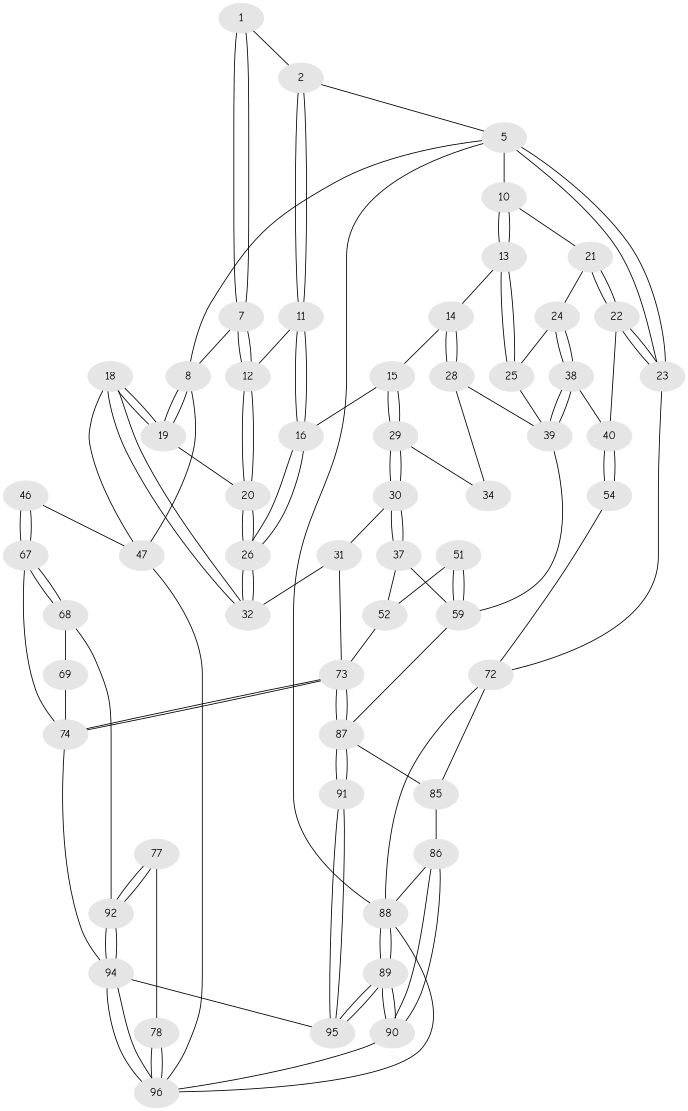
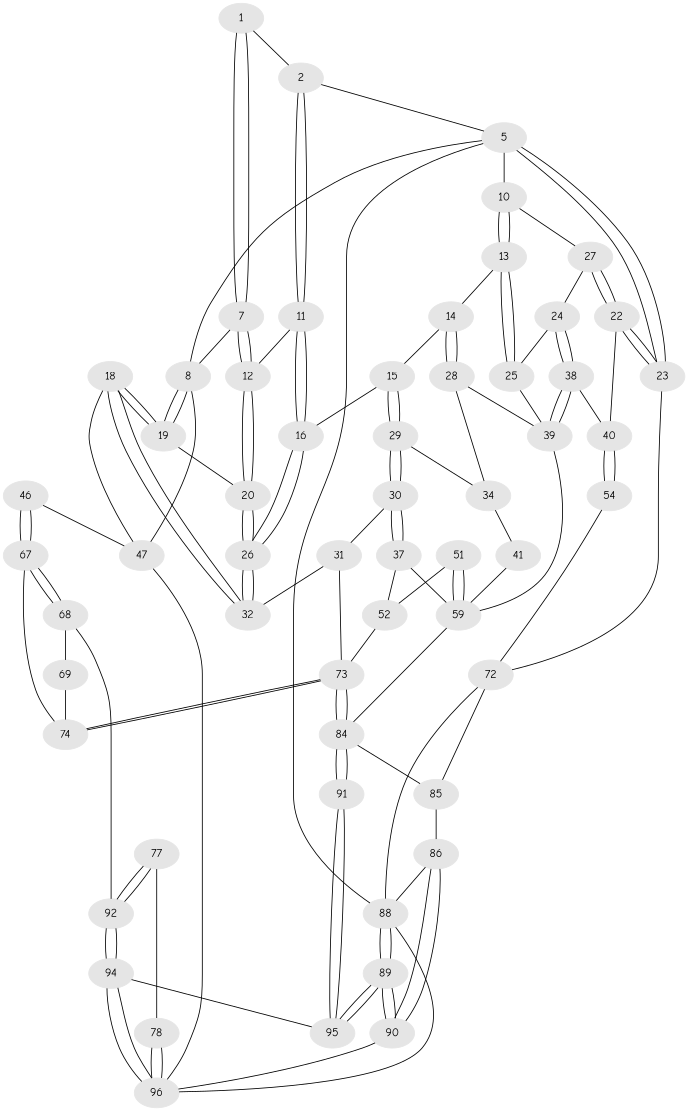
(590, 257) -> (590, 257)
none -> (518, 556)
(342, 735) -> (342, 735)
(66, 858) -> none
